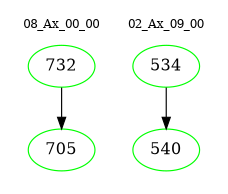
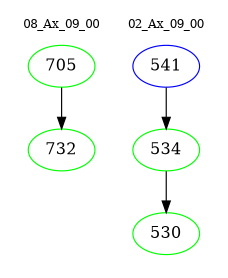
(62, 25) -> (62, 25)
none -> (166, 66)
(62, 102) -> (62, 102)
(166, 150) -> (166, 234)
